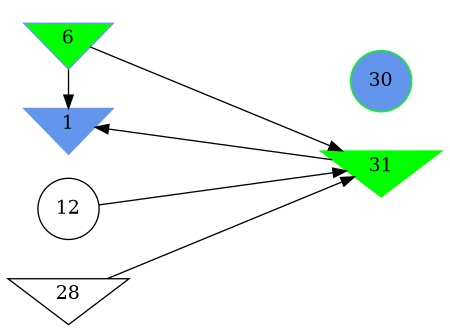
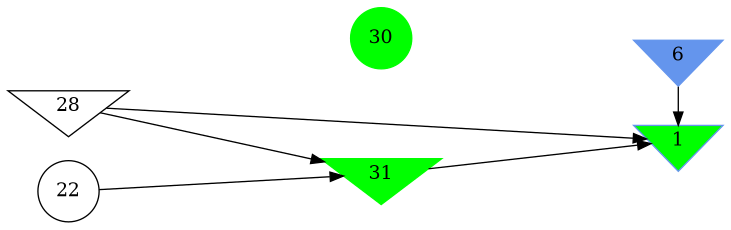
(69, 39) -> (678, 56)
(381, 81) -> (381, 38)
(210, 96) -> none
none -> (370, 123)
(69, 124) -> (678, 141)
(69, 209) -> (69, 191)
